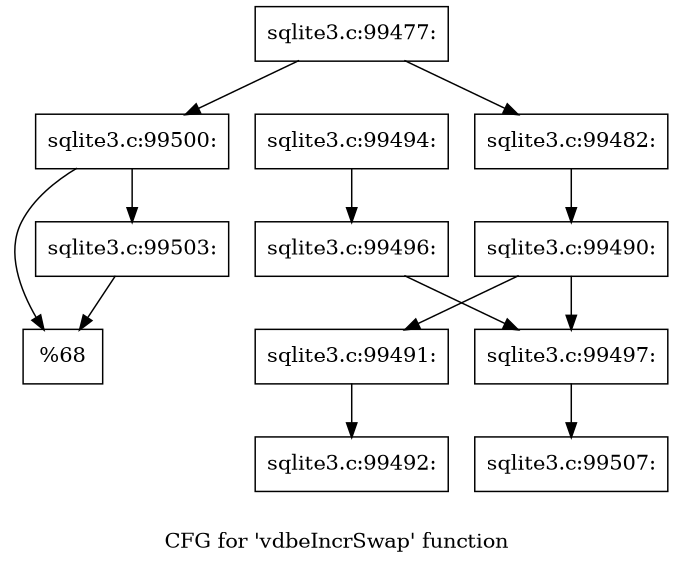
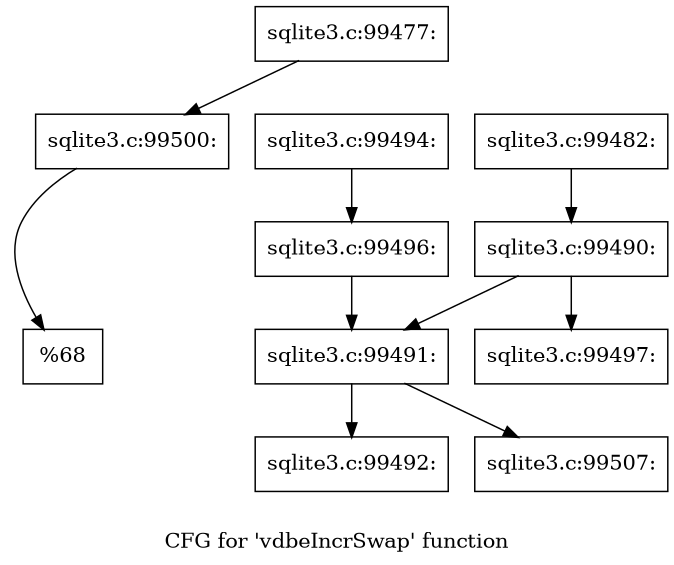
(455, 84) -> none
(132, 249) -> none
(450, 297) -> (352, 296)
(571, 403) -> (455, 407)
